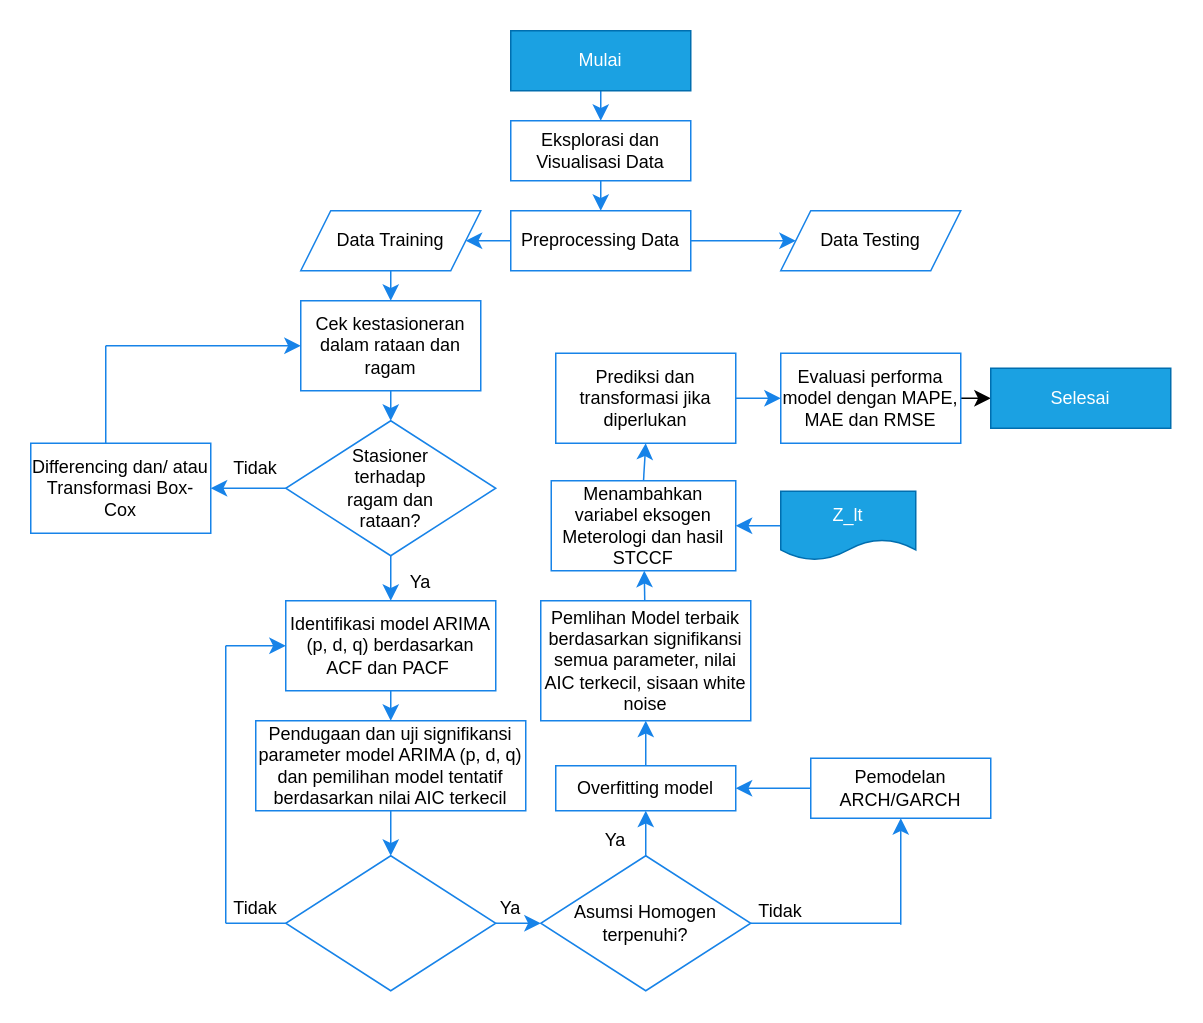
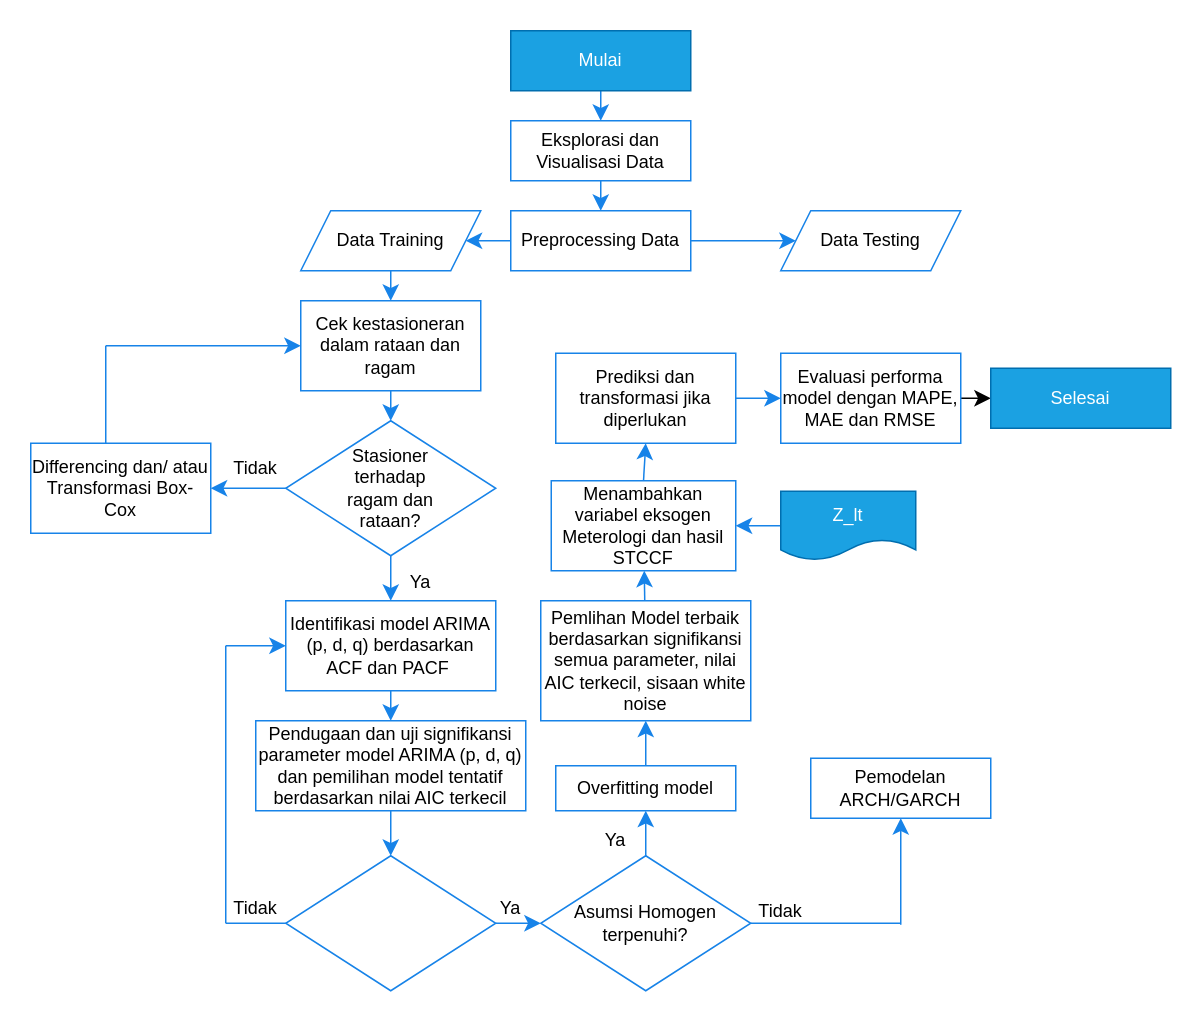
(779, 788) -> none
